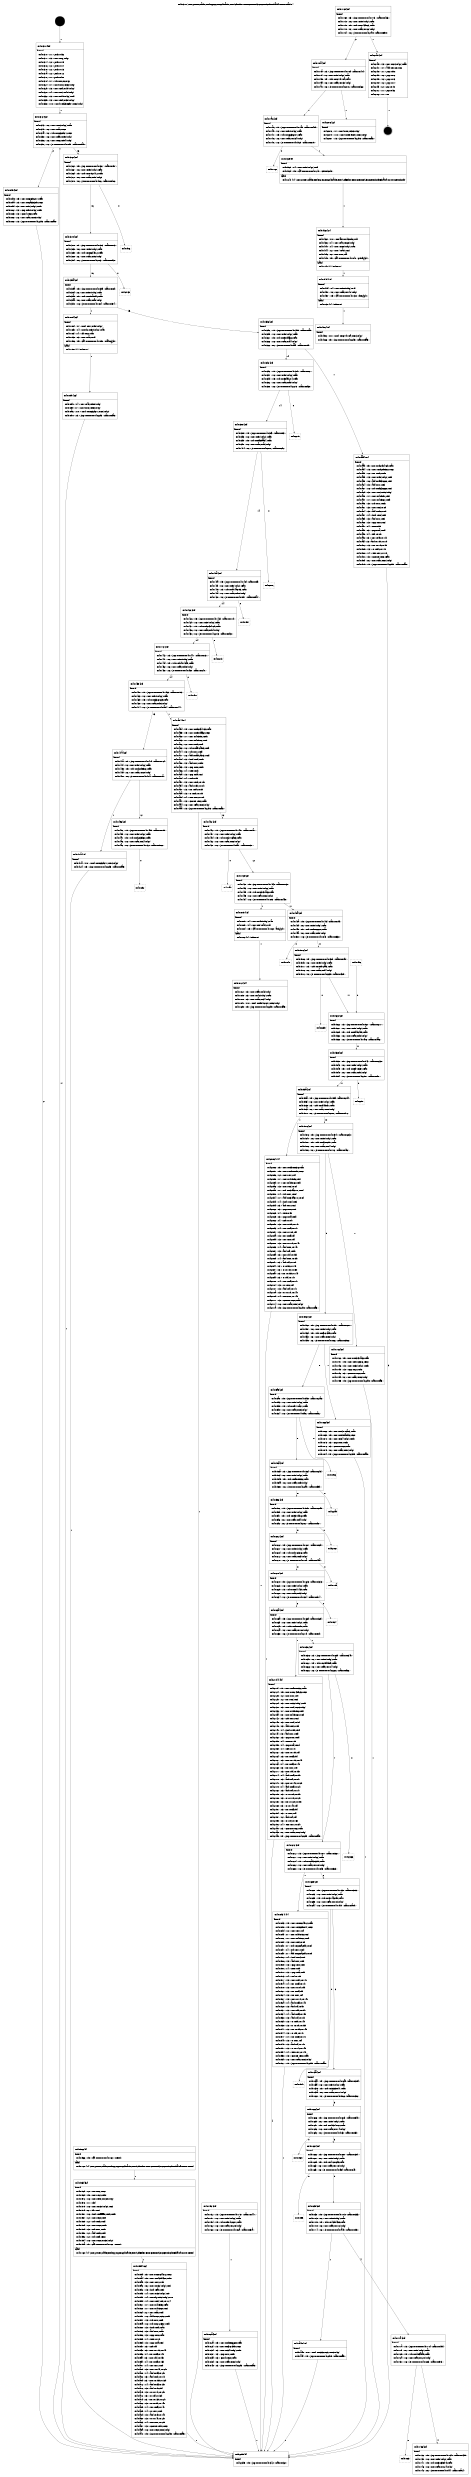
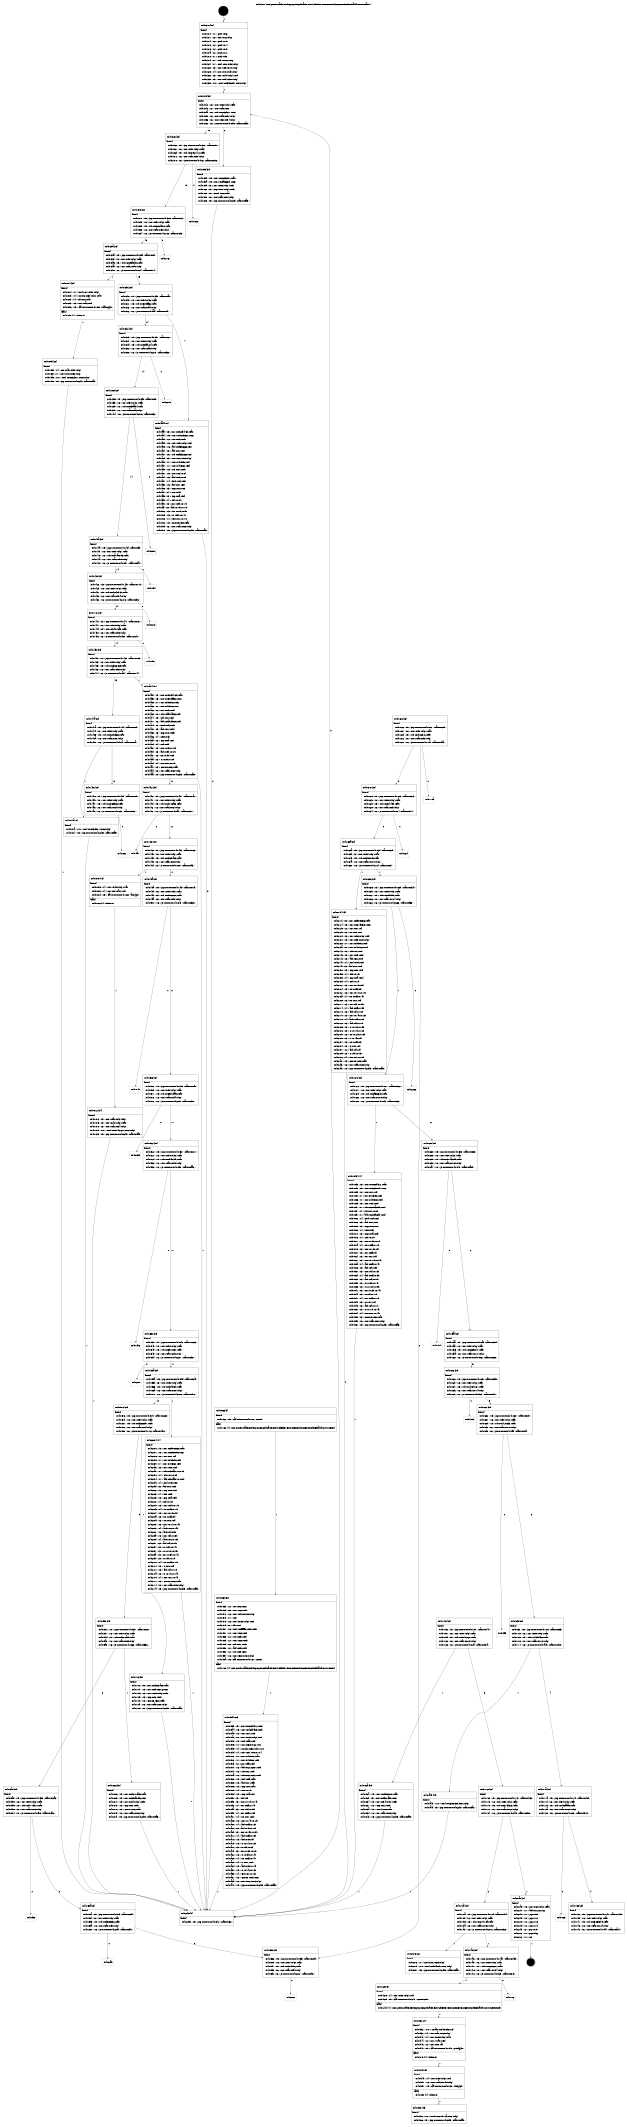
(356, 989) -> (152, 1256)
(297, 1530) -> (419, 1388)
none -> (485, 1717)
